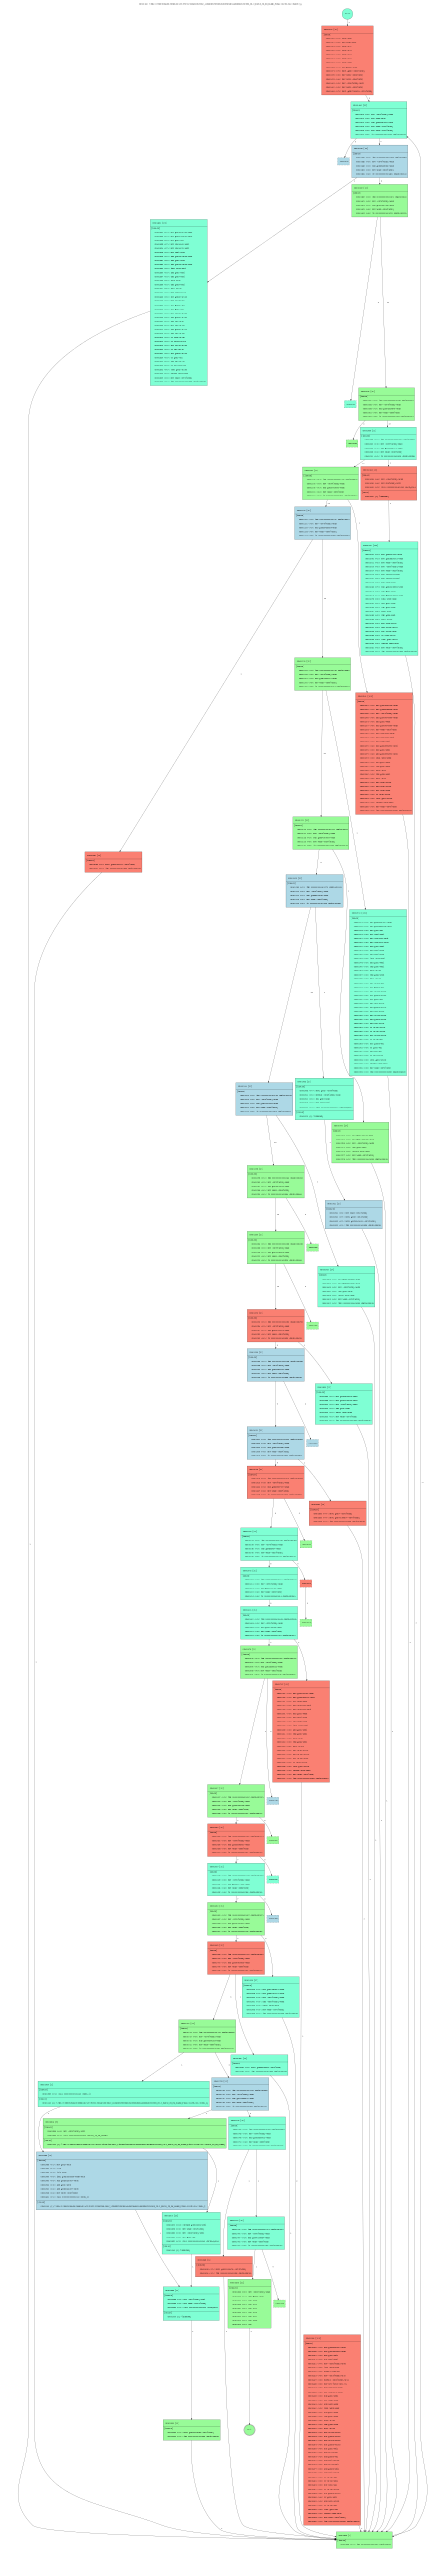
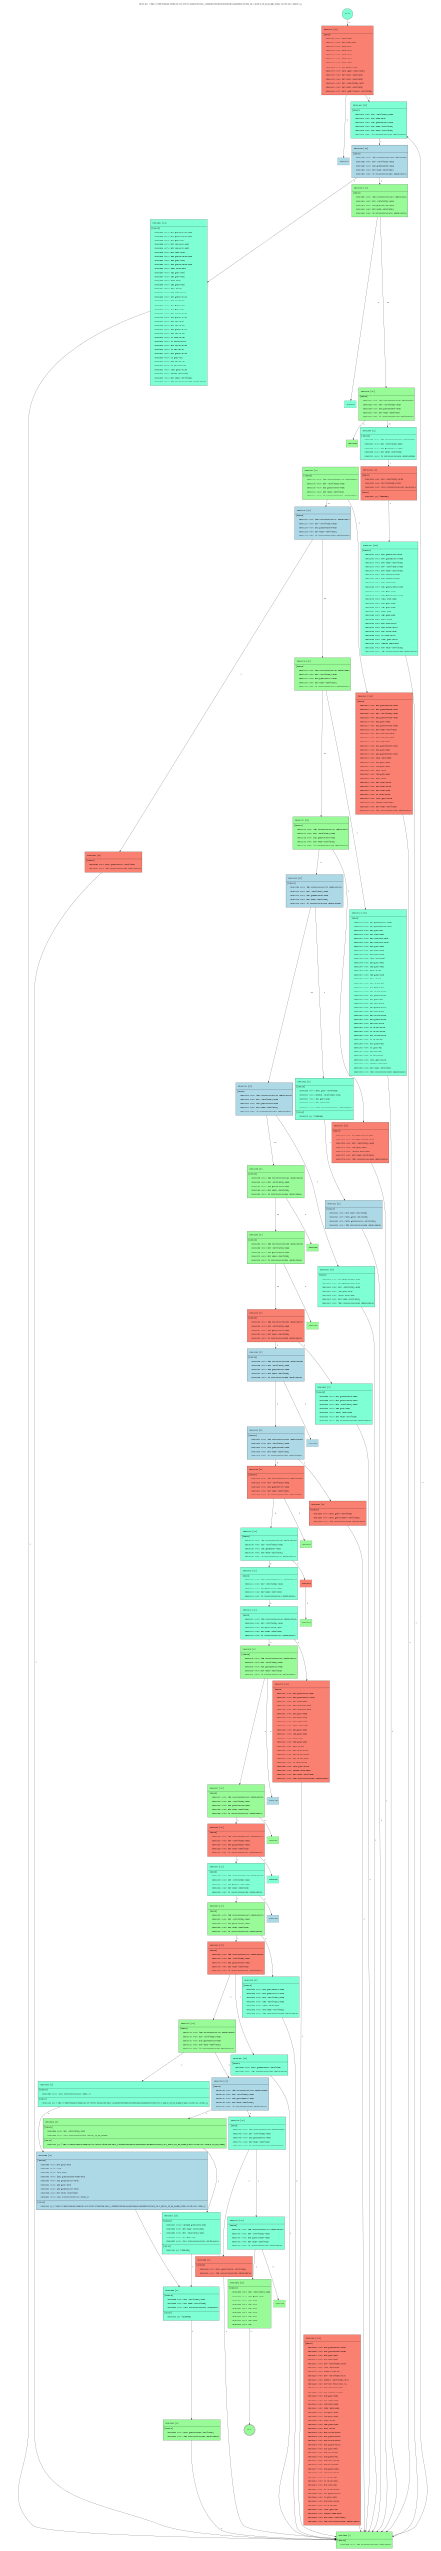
(350, 147) -> (345, 126)
(360, 463) -> none
(360, 1143) -> (360, 1143)
